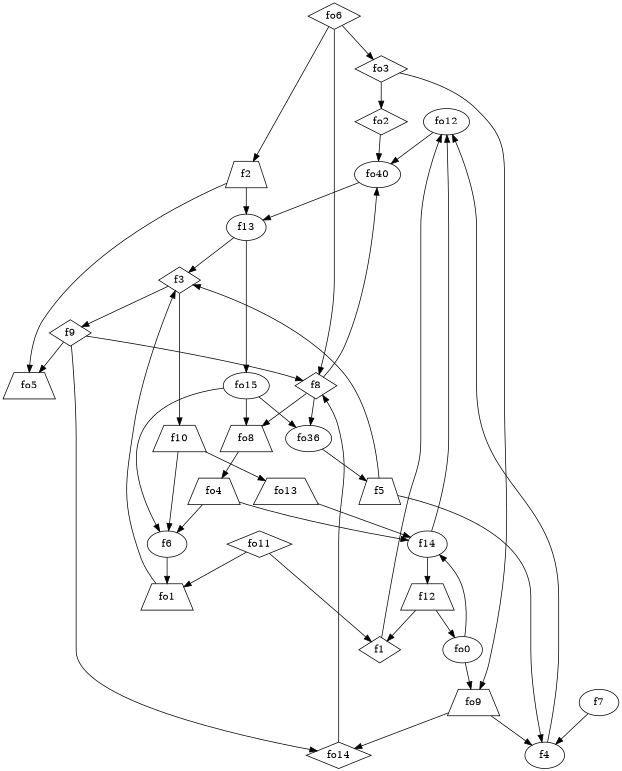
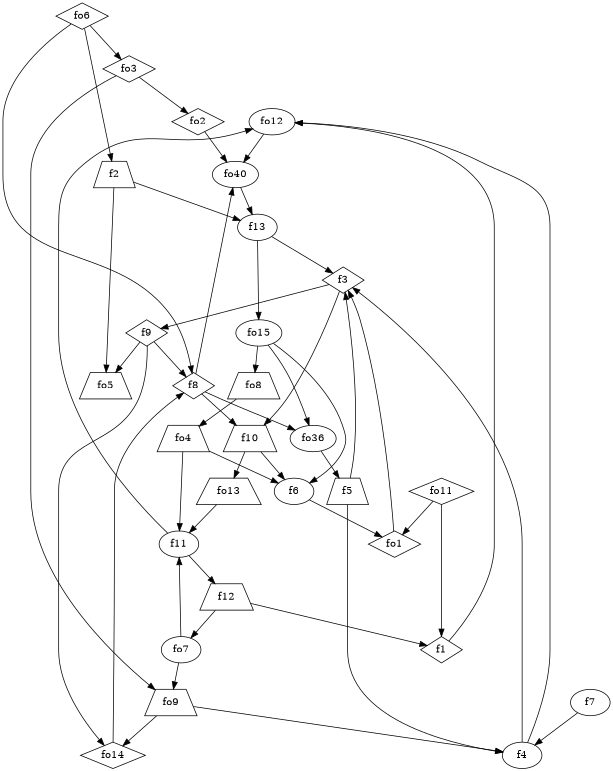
(287, 407) -> (216, 407)
none -> (513, 489)
(427, 544) -> (179, 544)
(167, 597) -> (395, 544)
(463, 650) -> (181, 650)
